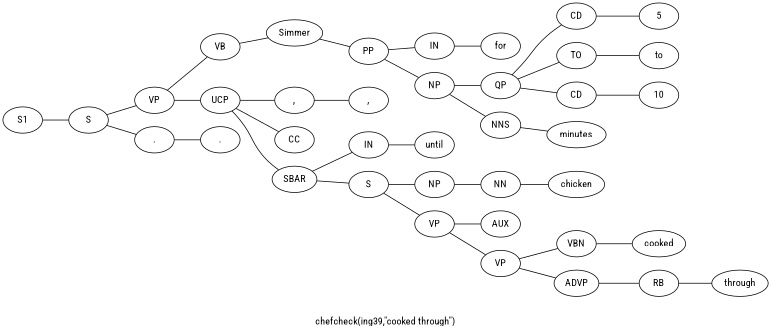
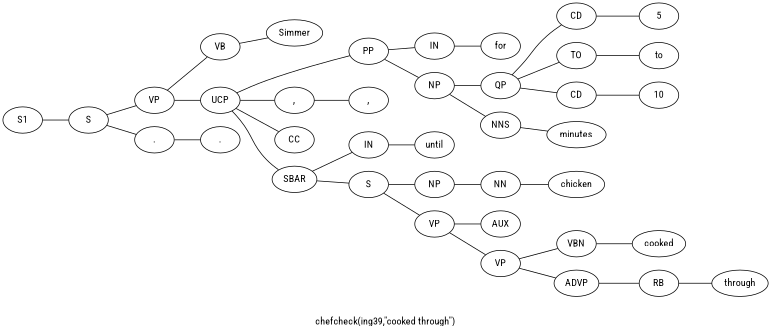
(335, 43) -> (293, 72)
